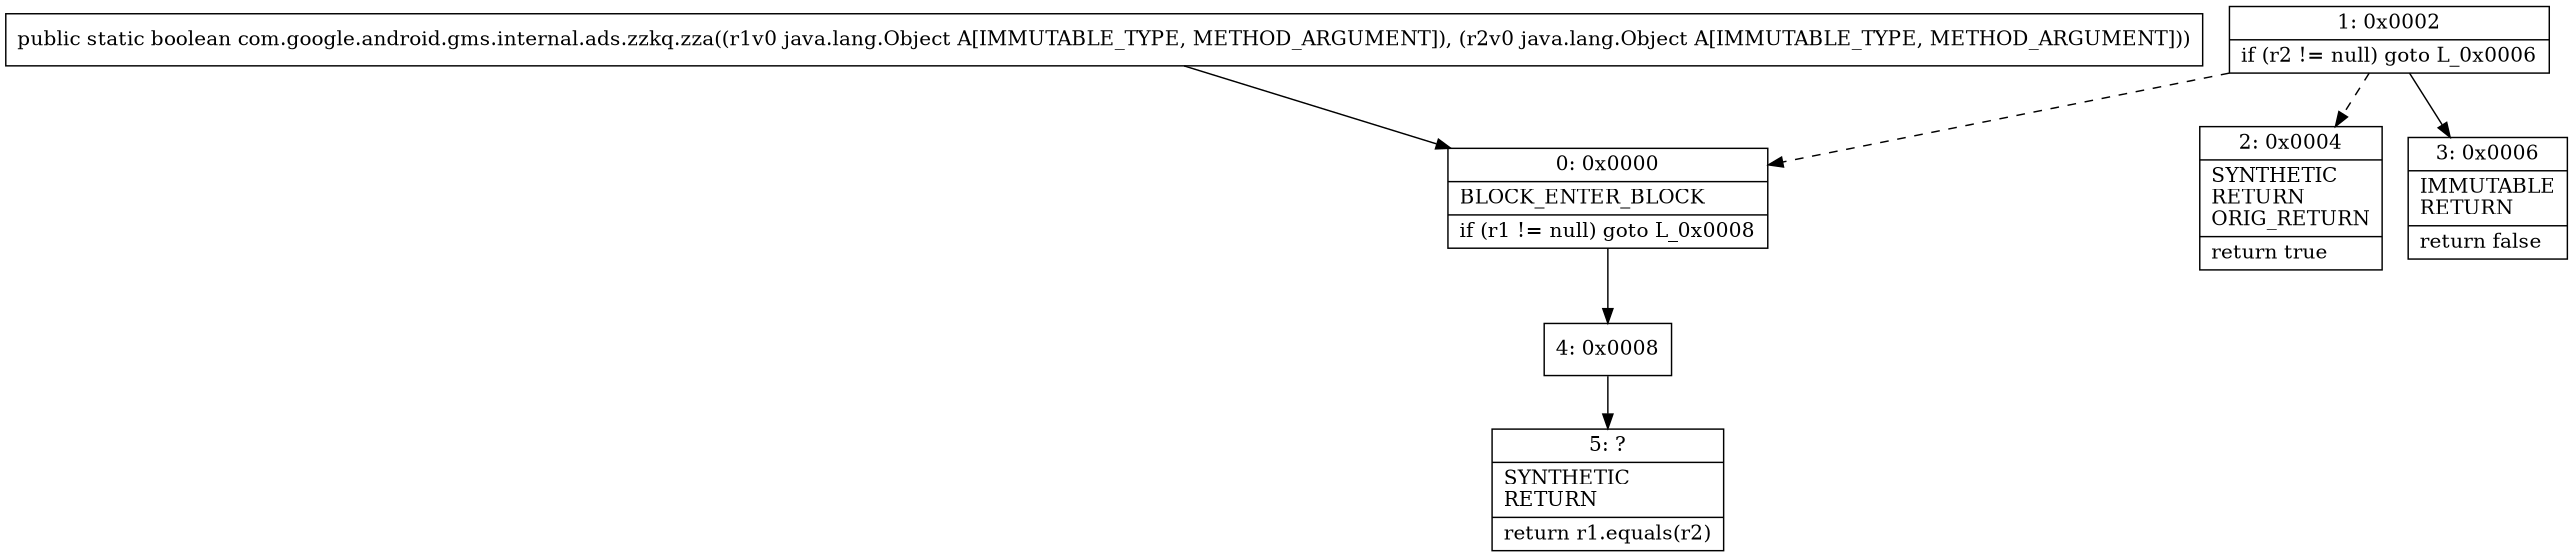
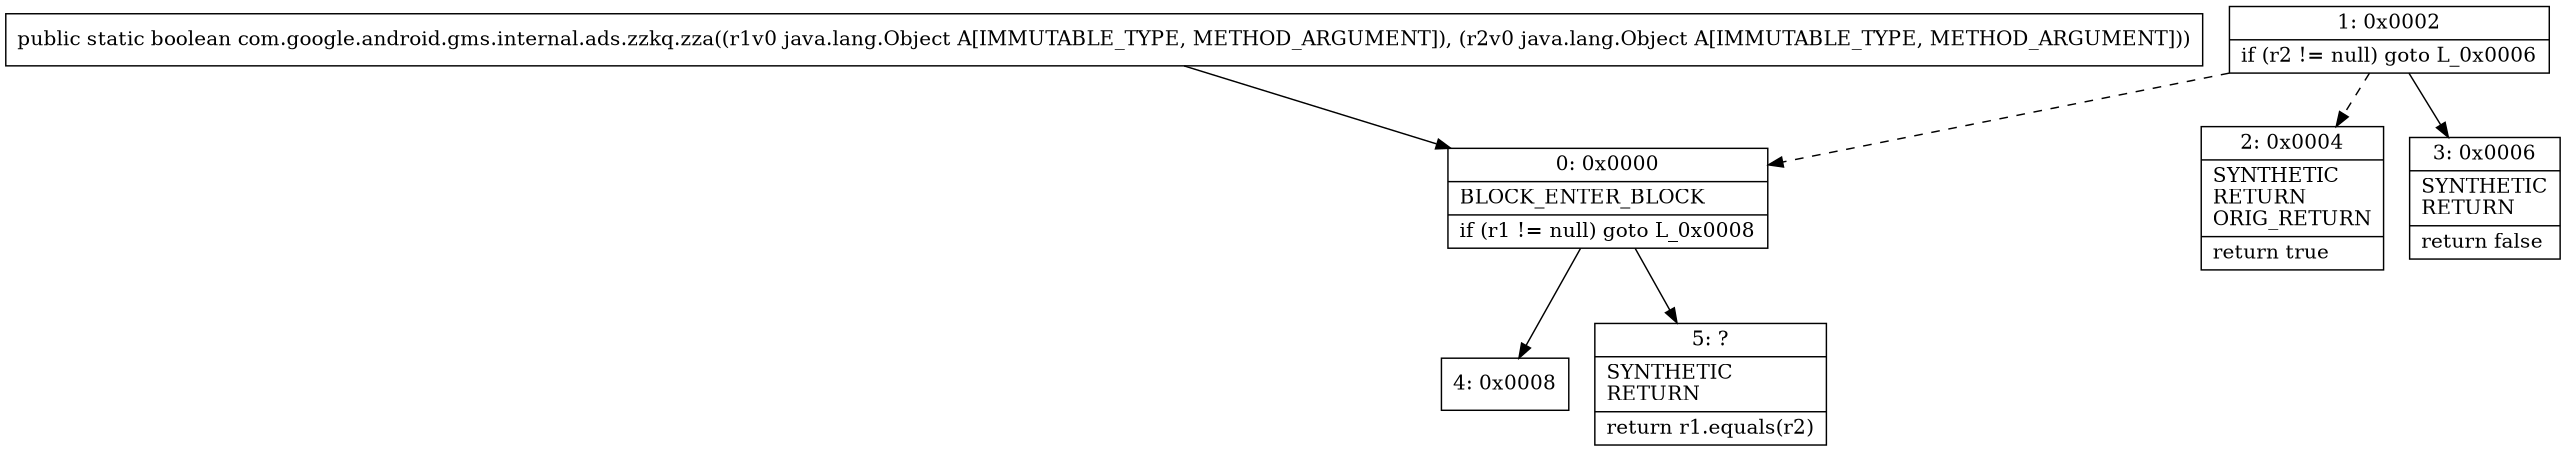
(2488, 187) -> (2485, 187)
(1608, 395) -> (1652, 279)
